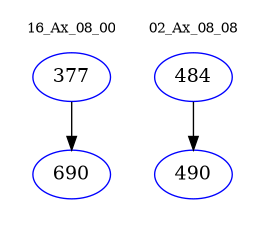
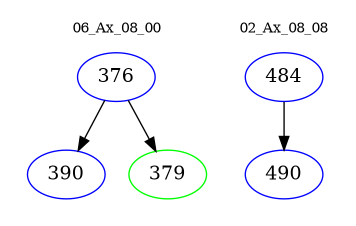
(72, 29) -> (117, 29)
(72, 77) -> (116, 77)
(72, 175) -> (66, 175)
none -> (168, 175)
